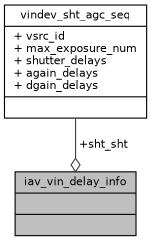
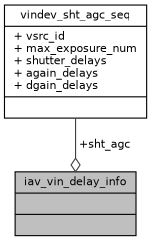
(102, 145) -> (103, 145)
